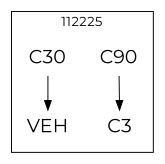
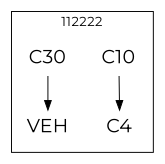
(82, 23) -> (82, 23)
(119, 58) -> (119, 58)
(120, 127) -> (120, 127)
